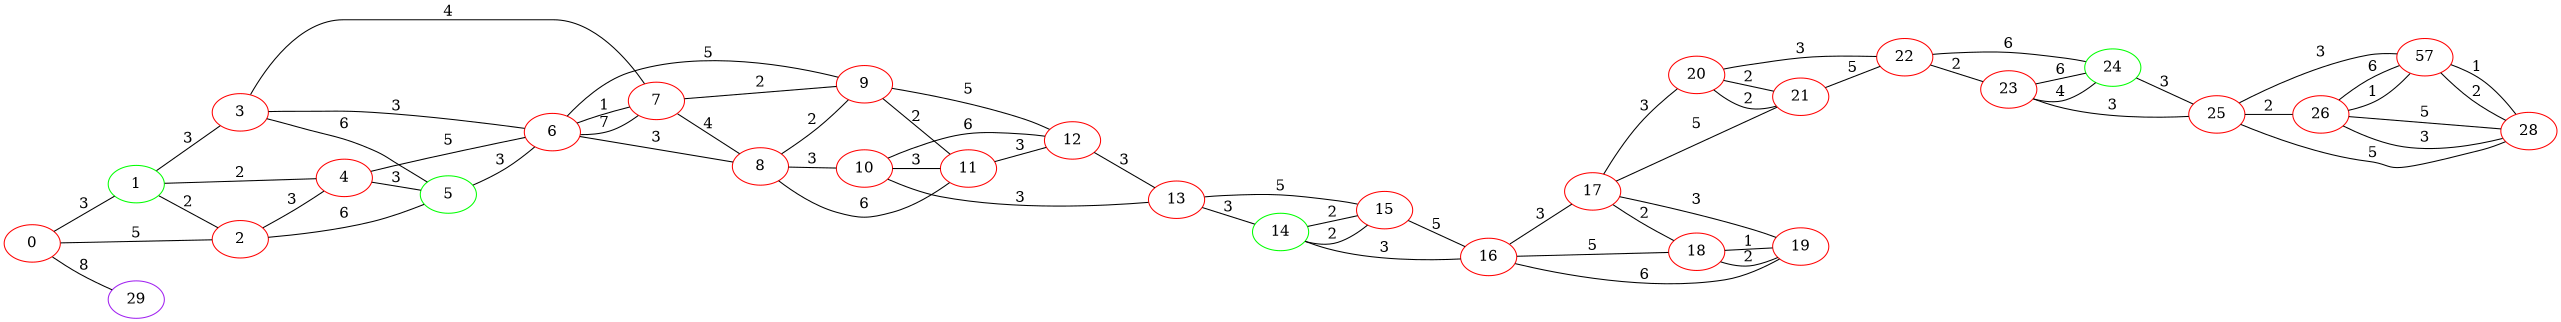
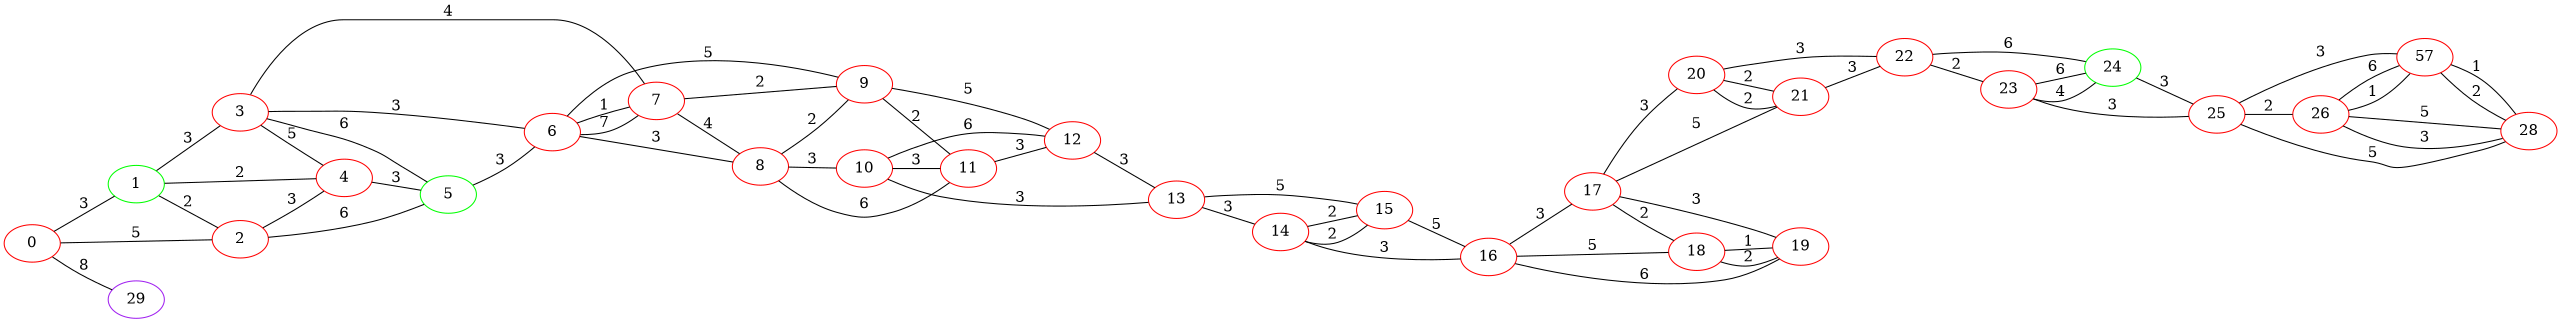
(1853, 68) -> (1853, 68)
(448, 154) -> (292, 146)
(1281, 232) -> (1281, 232)
